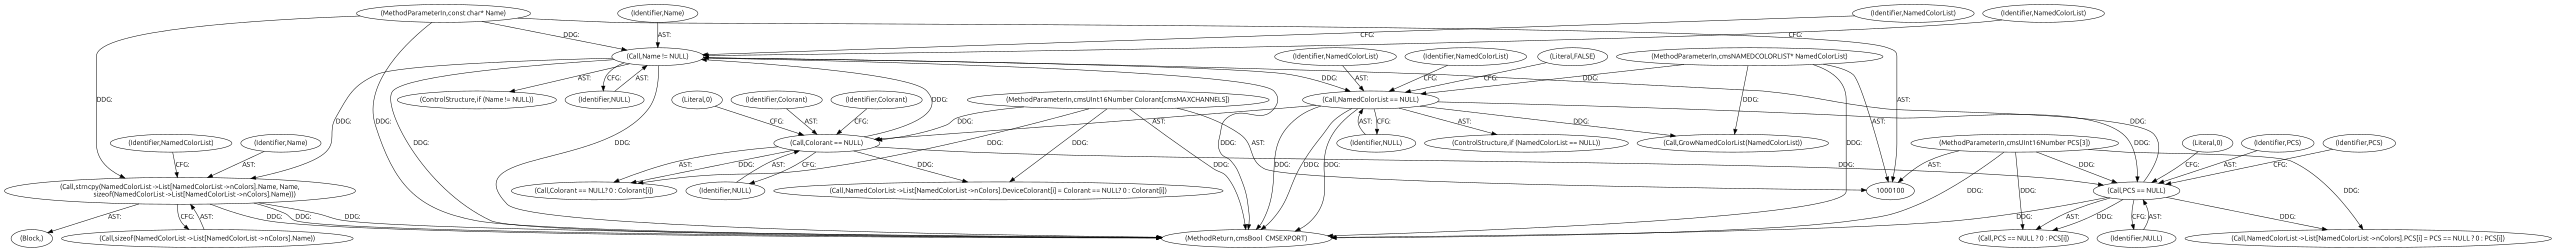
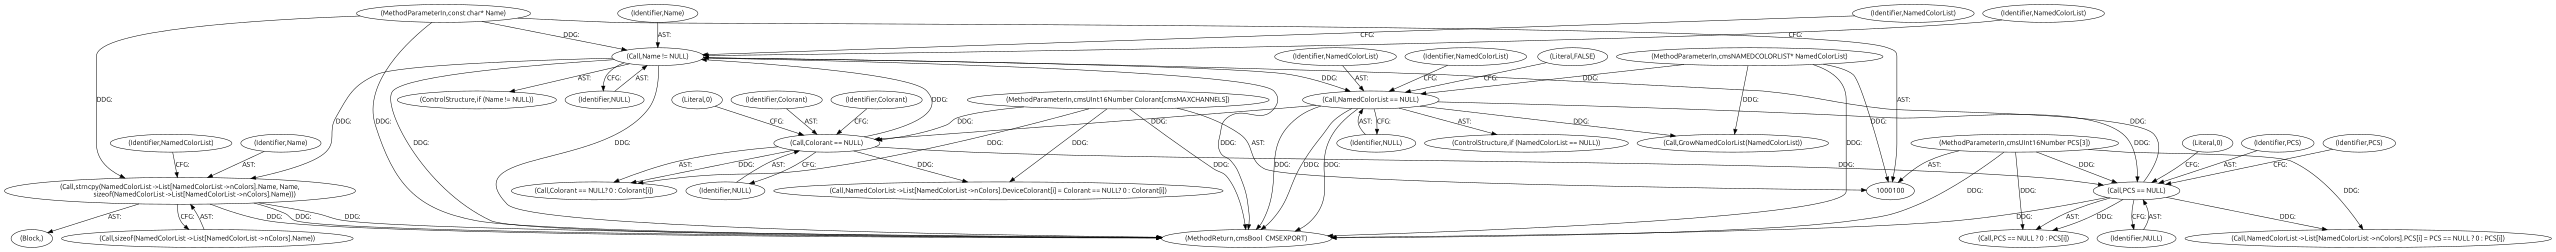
(1160, 122) -> (1160, 122)
(1880, 122) -> (1880, 122)
